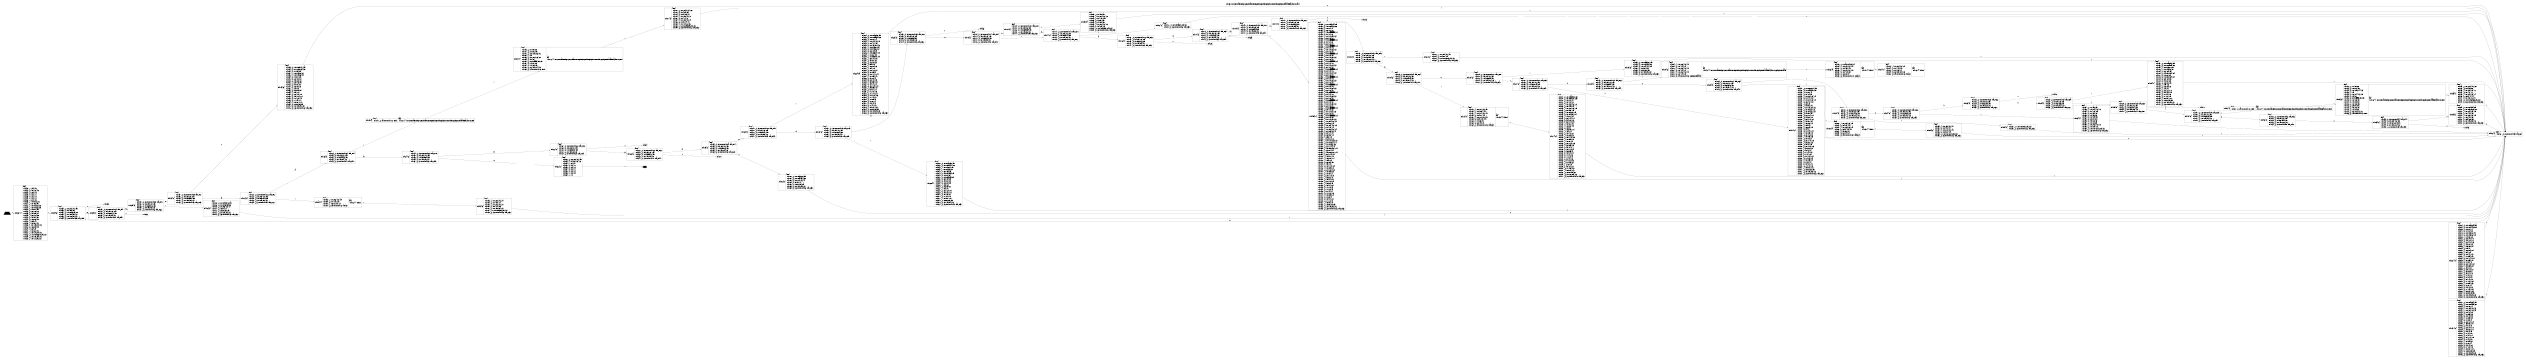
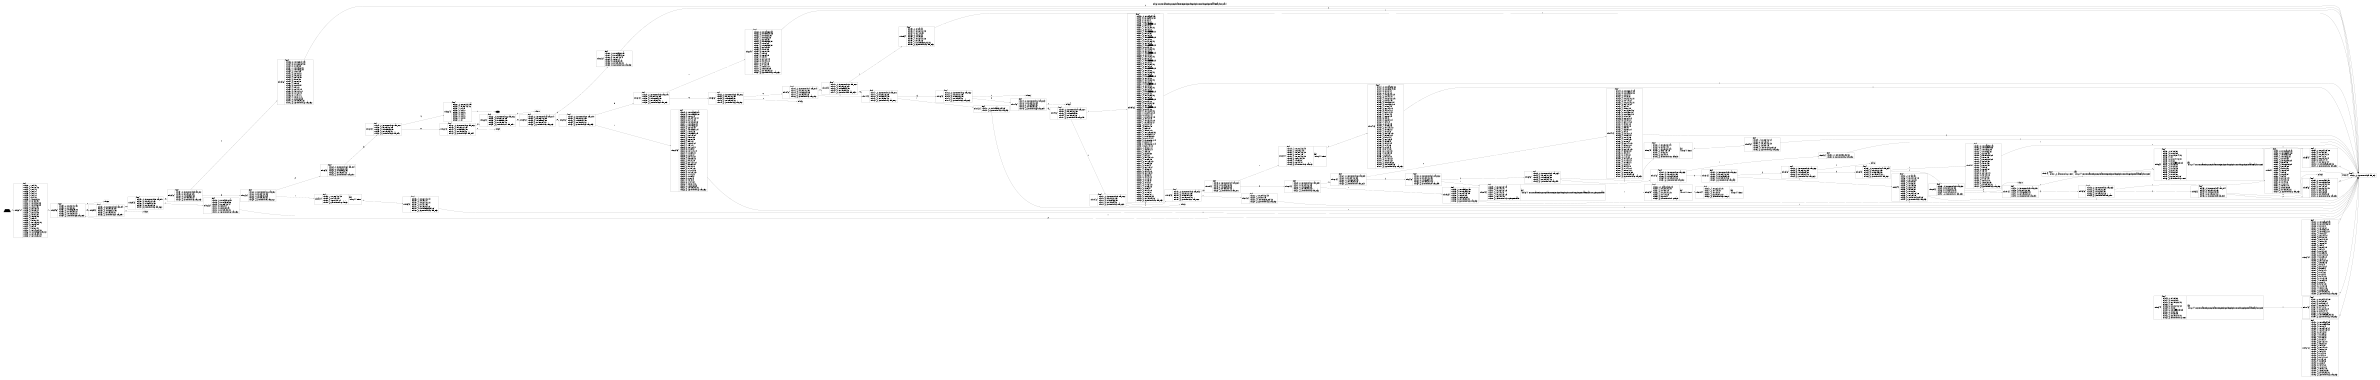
(420, 121) -> none
none -> (2283, 171)
